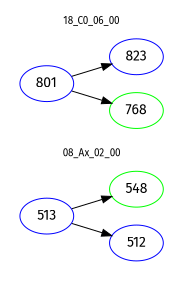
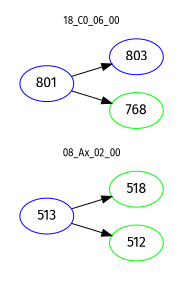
(136, 57) -> (136, 57)
(136, 189) -> (136, 189)
(136, 243) -> (136, 243)
